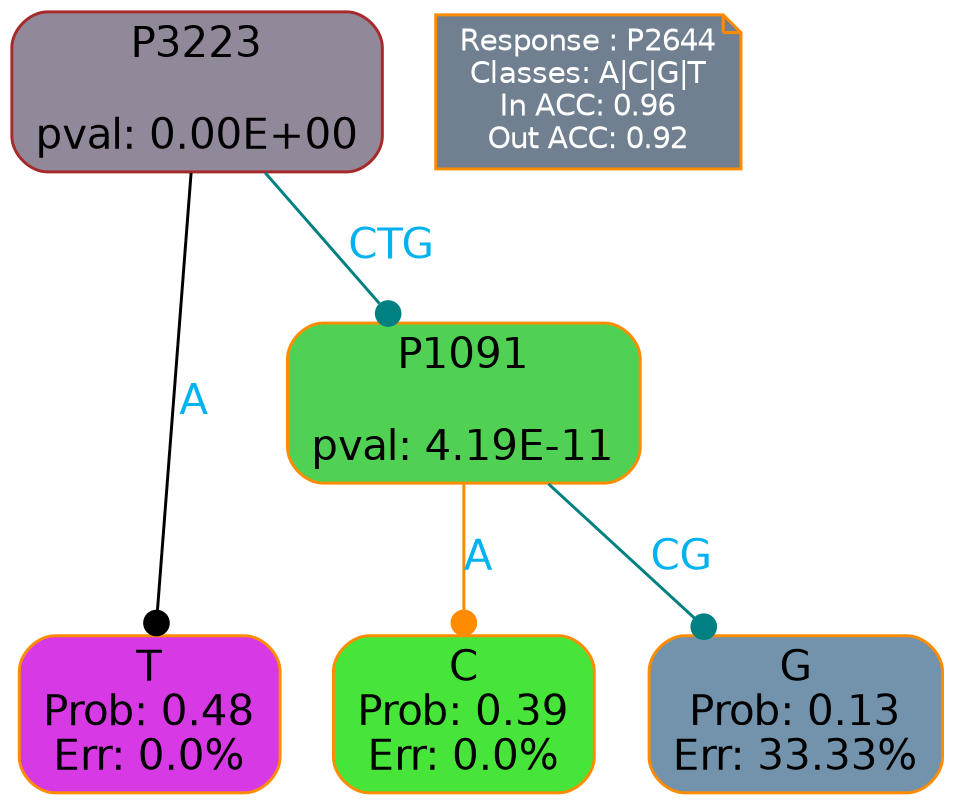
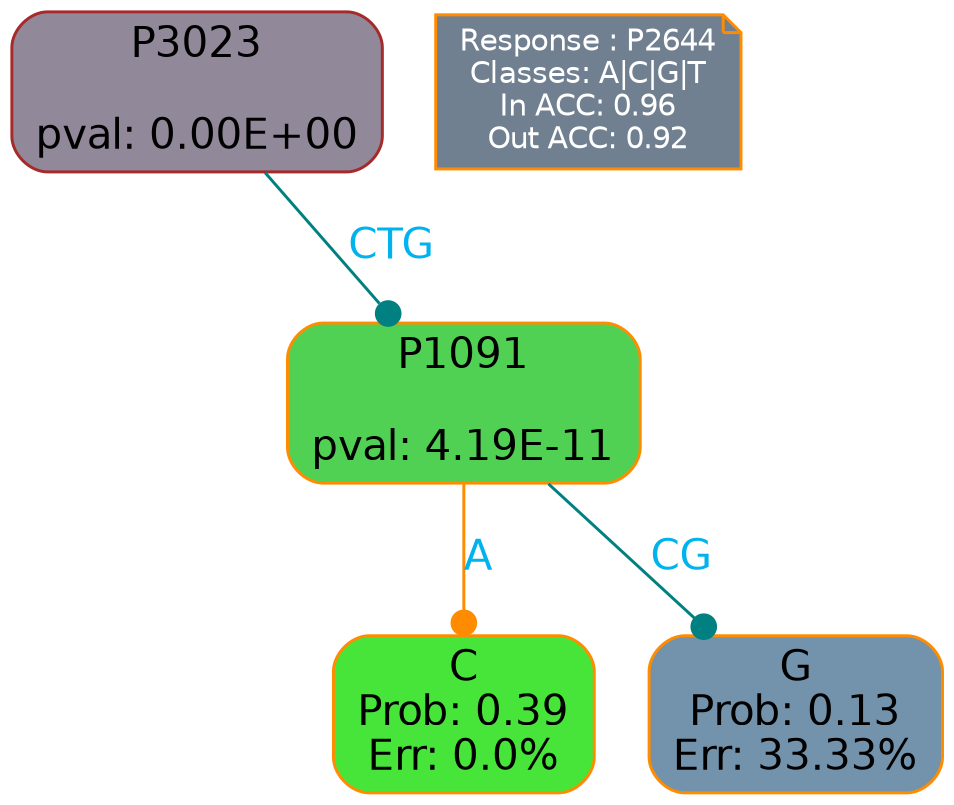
(197, 92) -> (197, 92)
(150, 714) -> none
